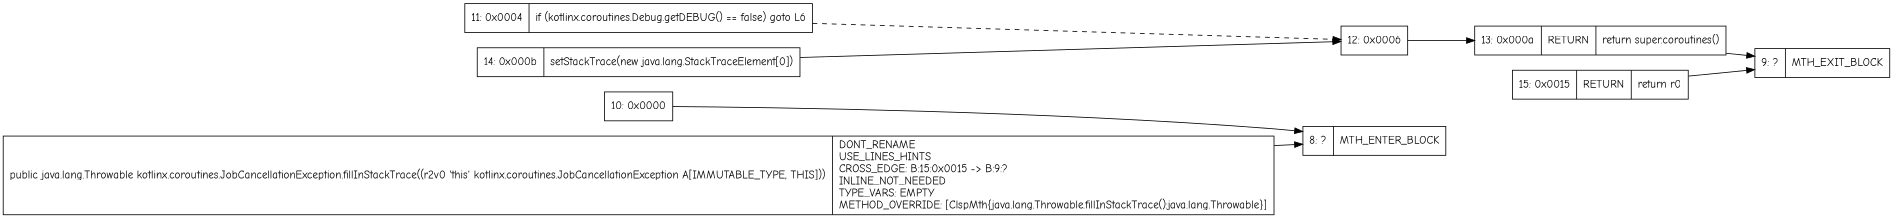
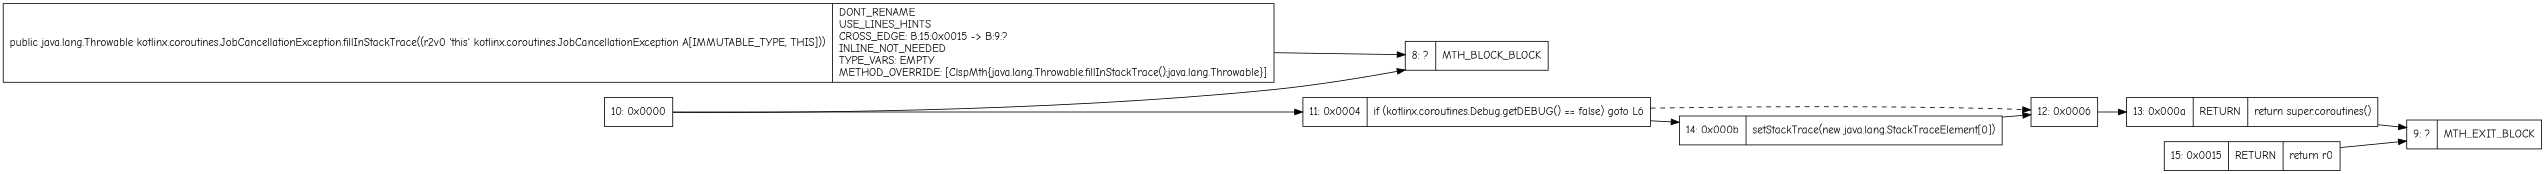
none -> (1015, 112)
none -> (1661, 121)
(1390, 140) -> (1492, 55)
